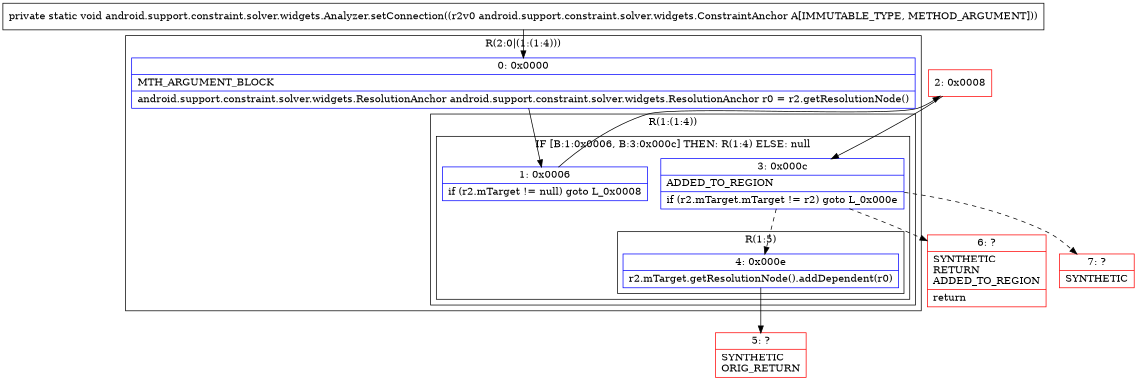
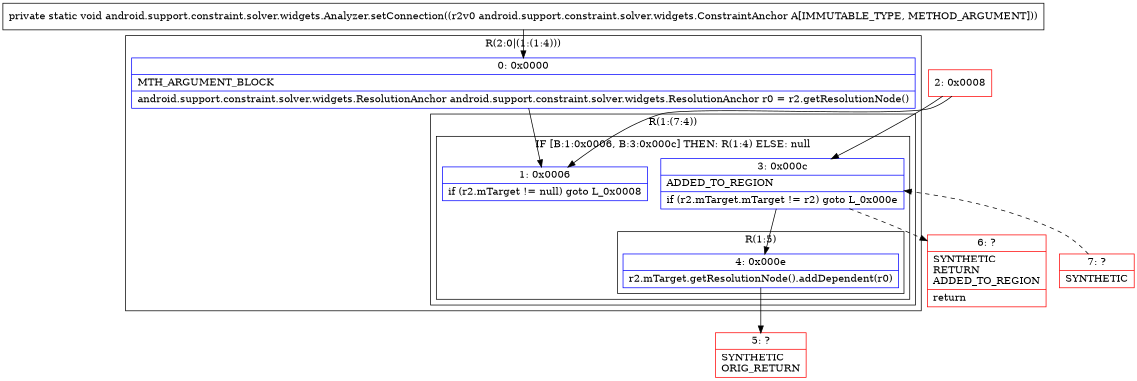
(739, 111) -> (758, 111)
(673, 122) -> (673, 122)
(992, 211) -> (1005, 211)
(772, 227) -> (772, 227)
